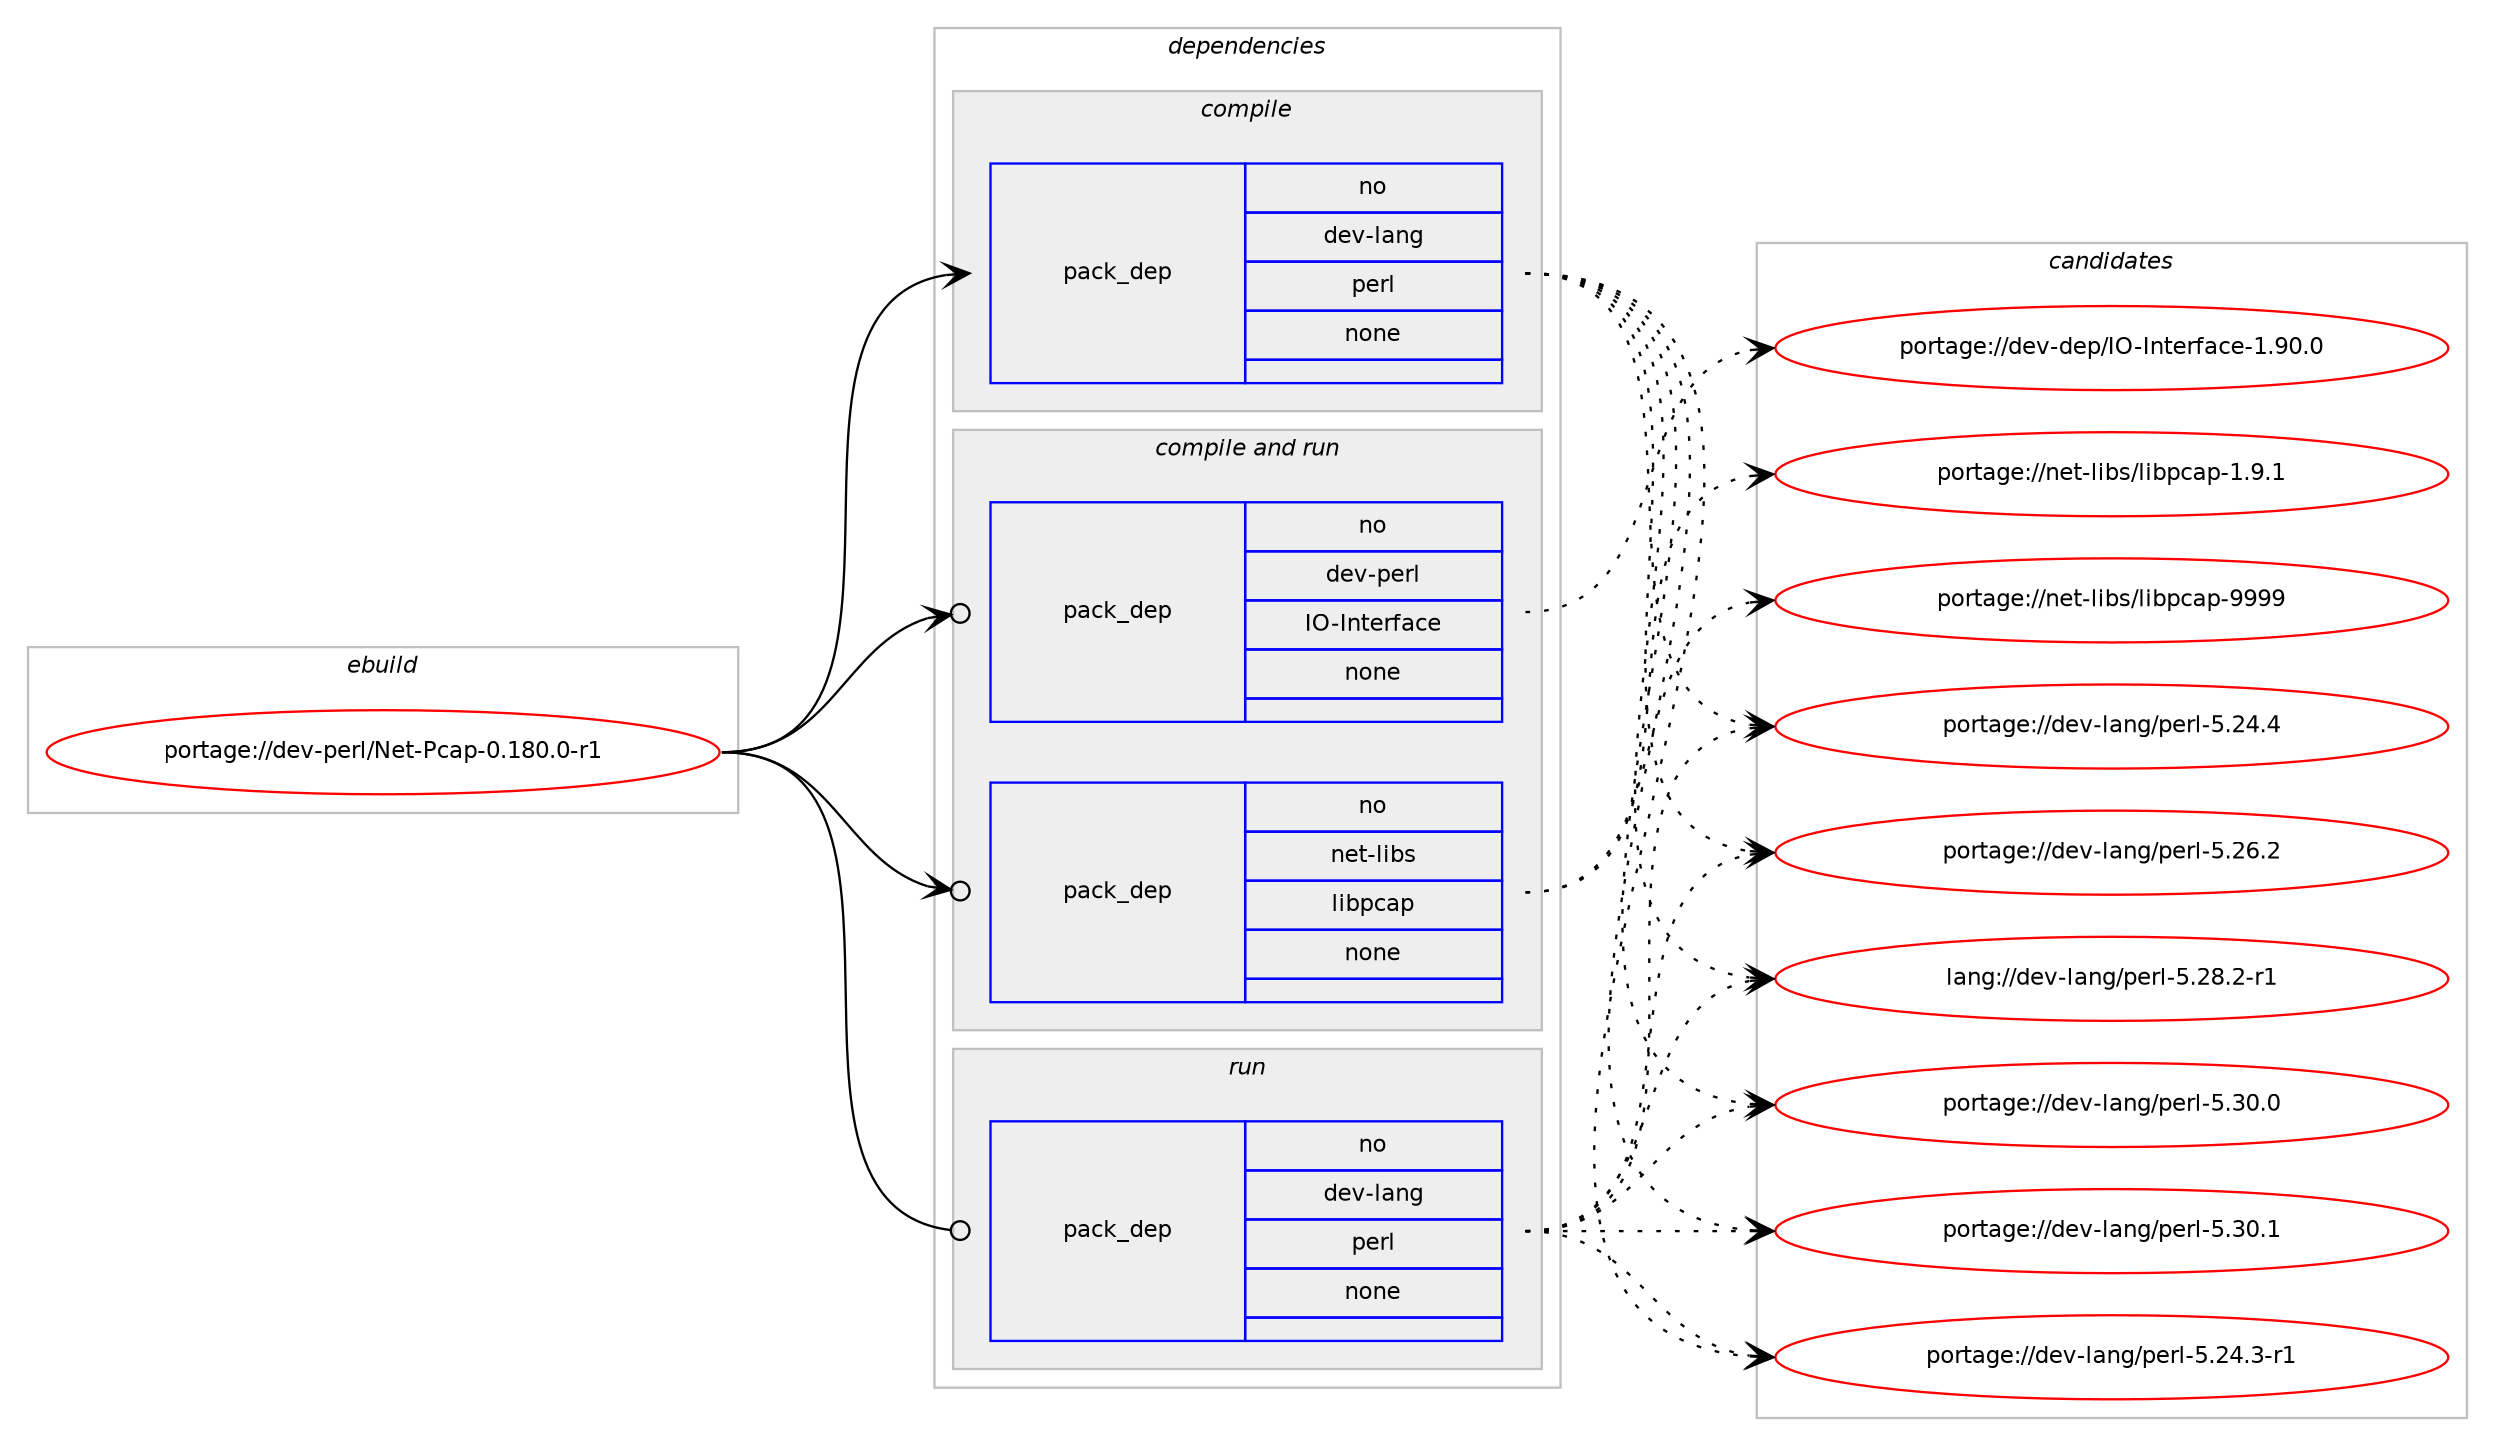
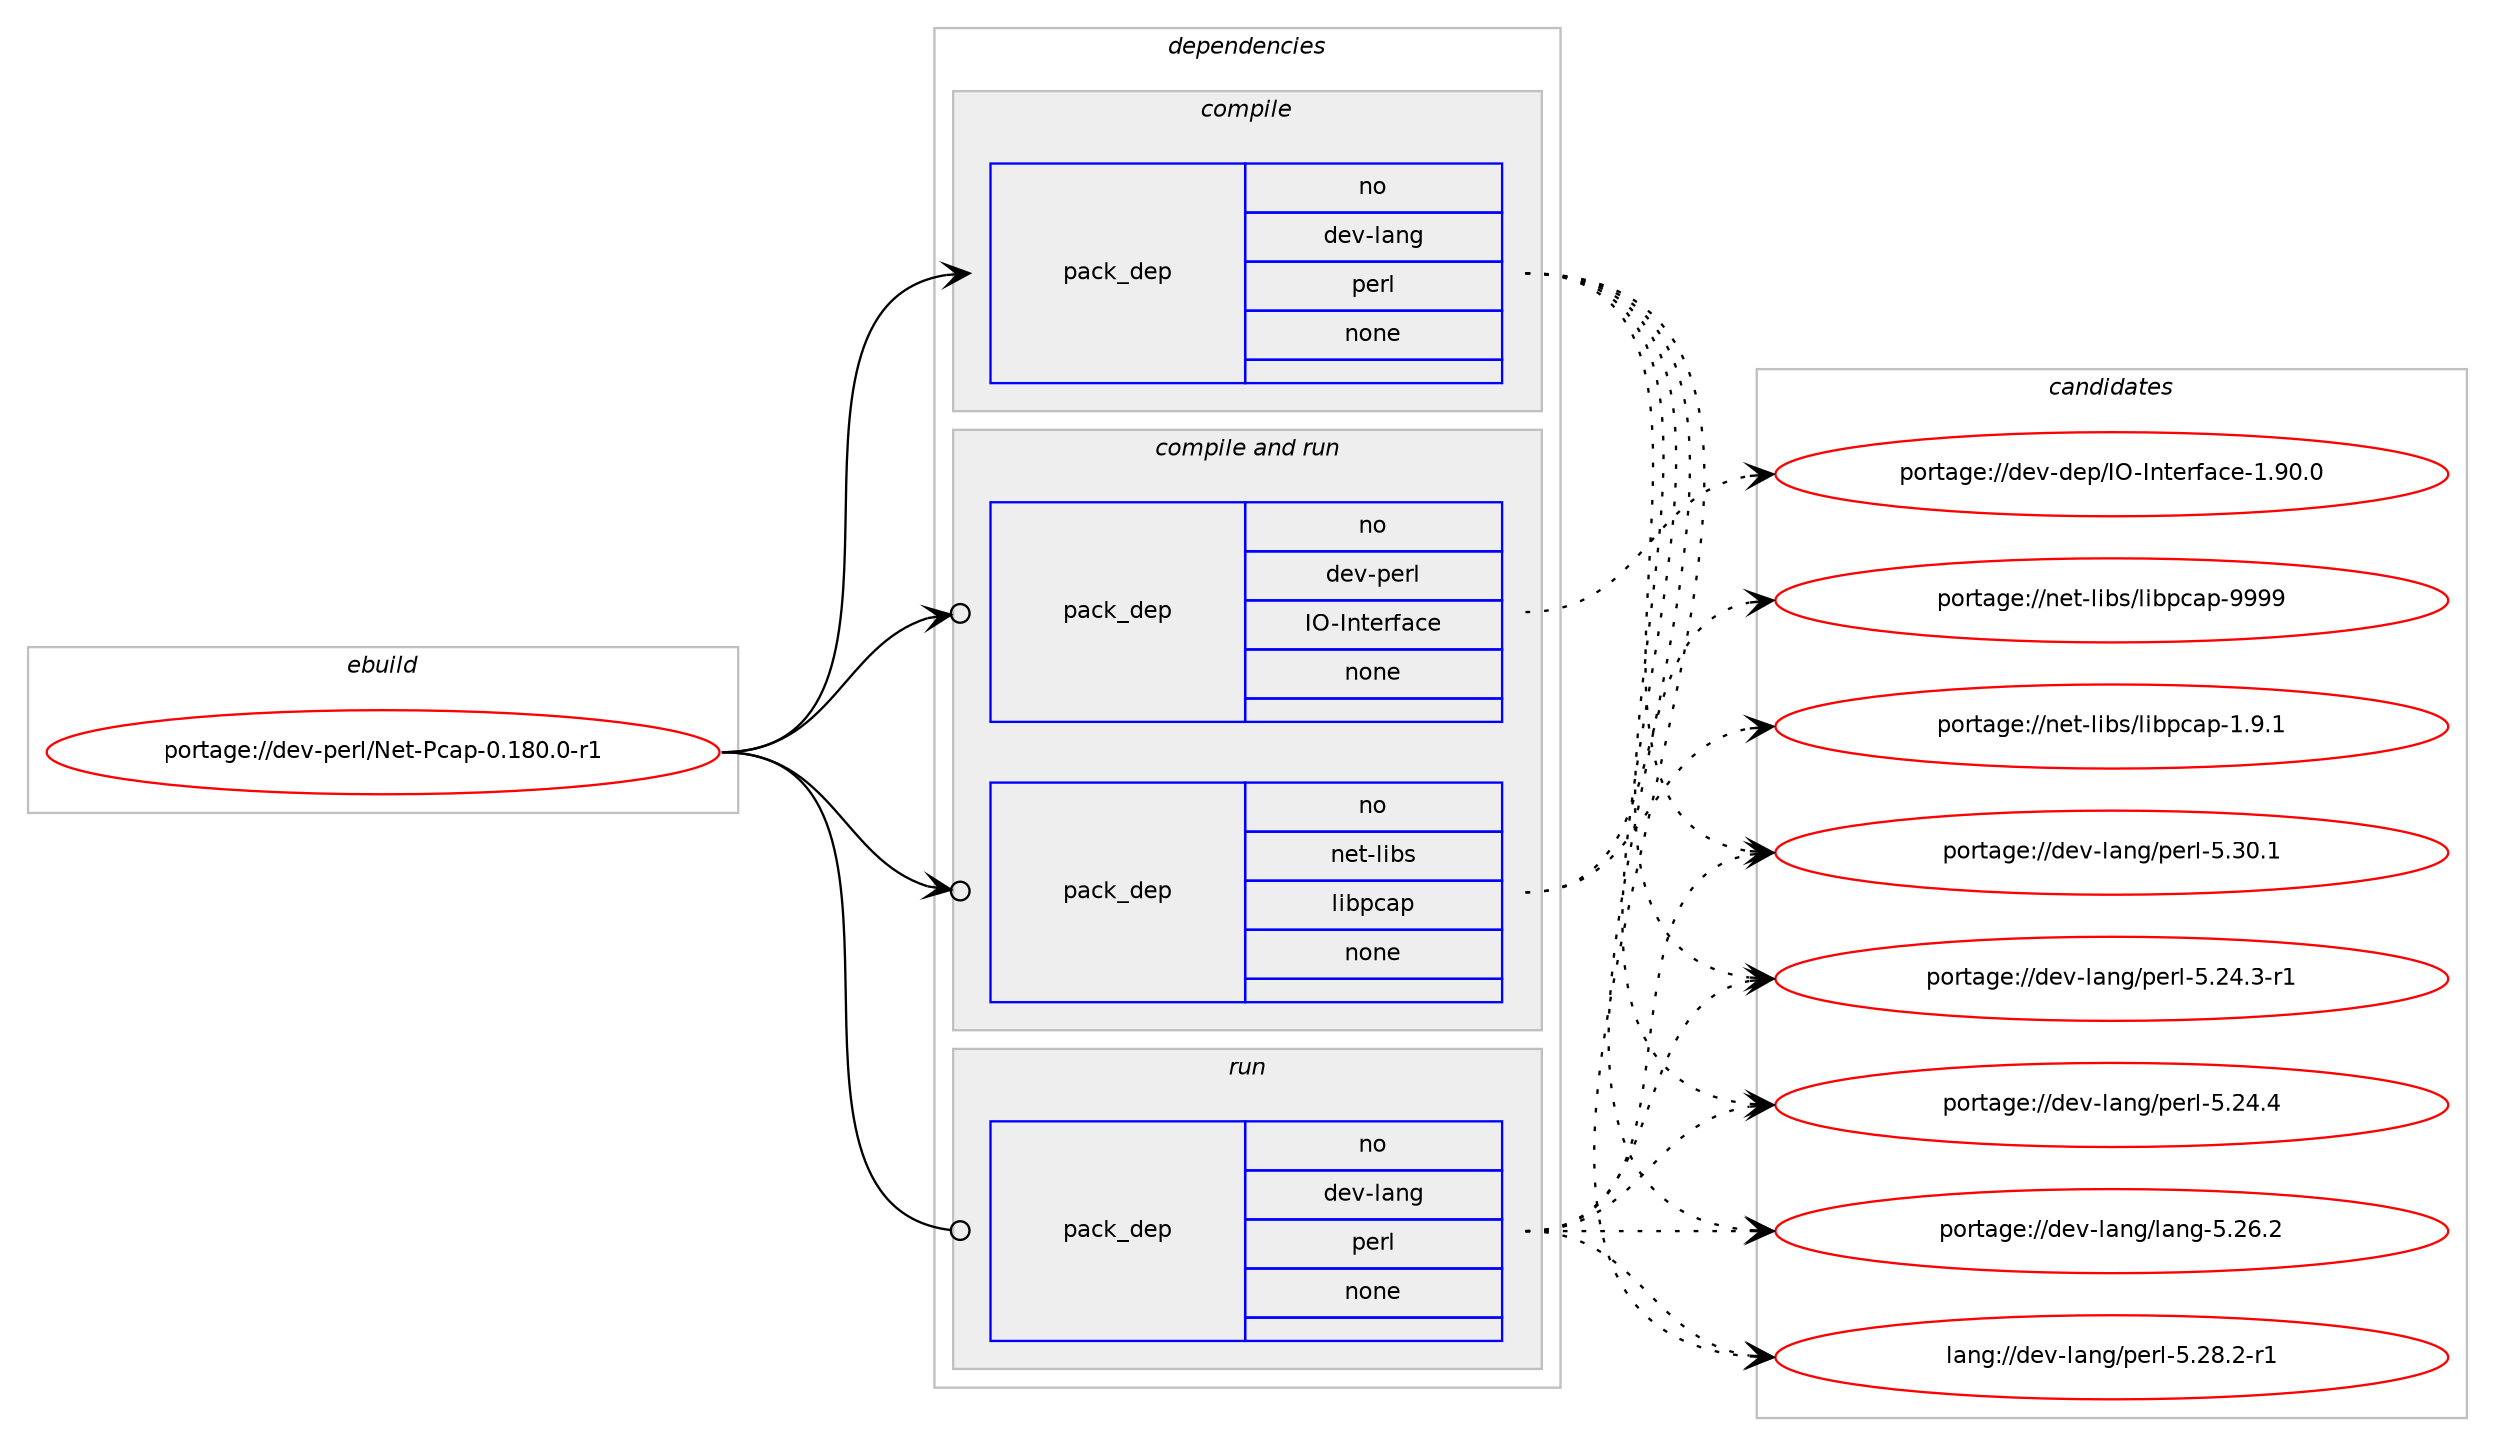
(2112, 853) -> (2112, 1231)
(2112, 1105) -> none
